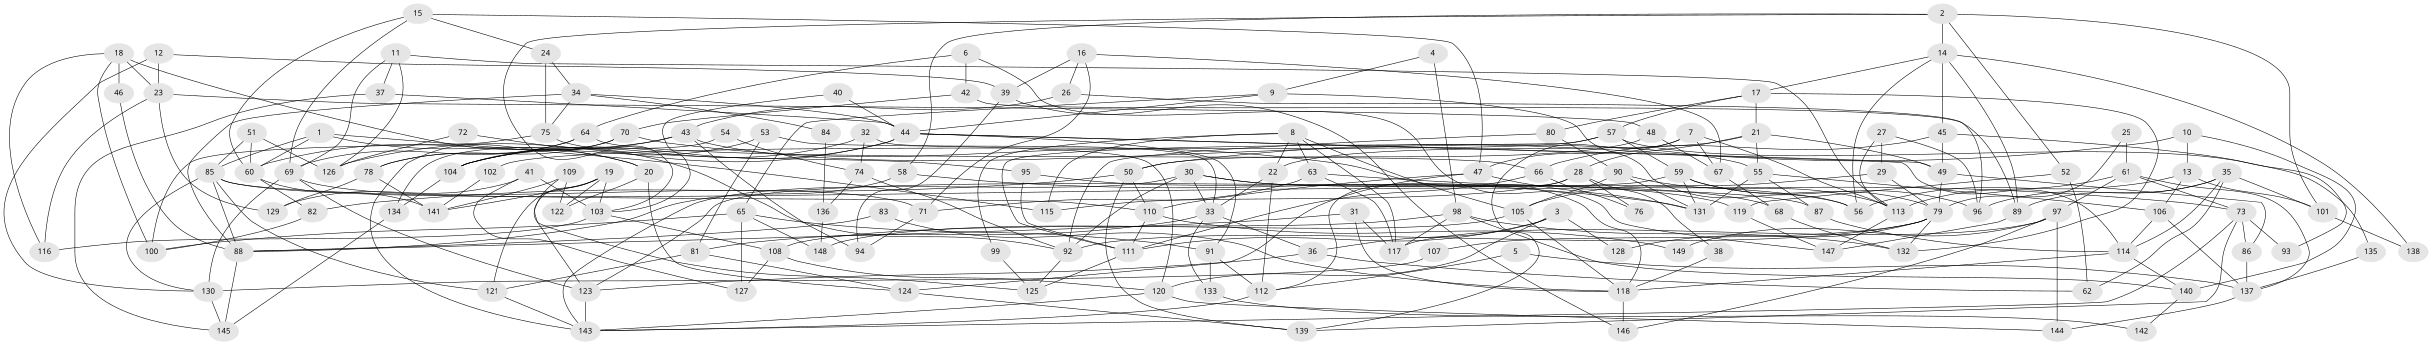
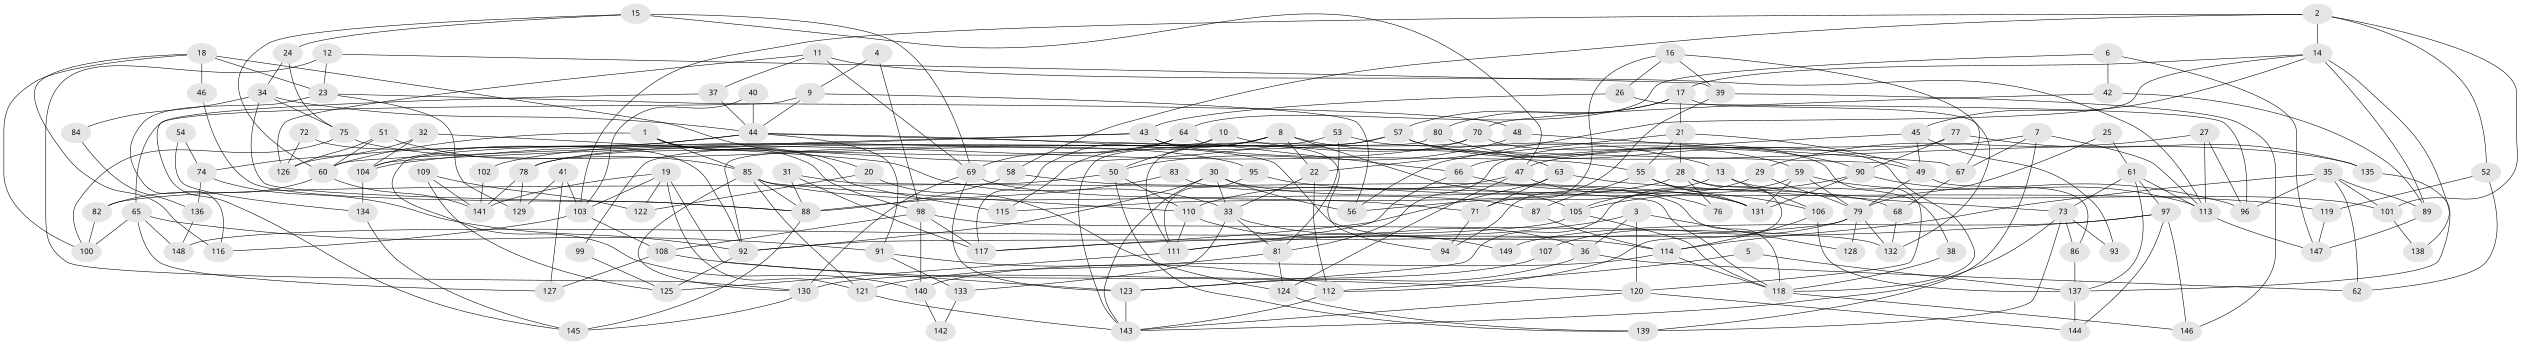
none -> (1956, 133)
(486, 148) -> (794, 158)
